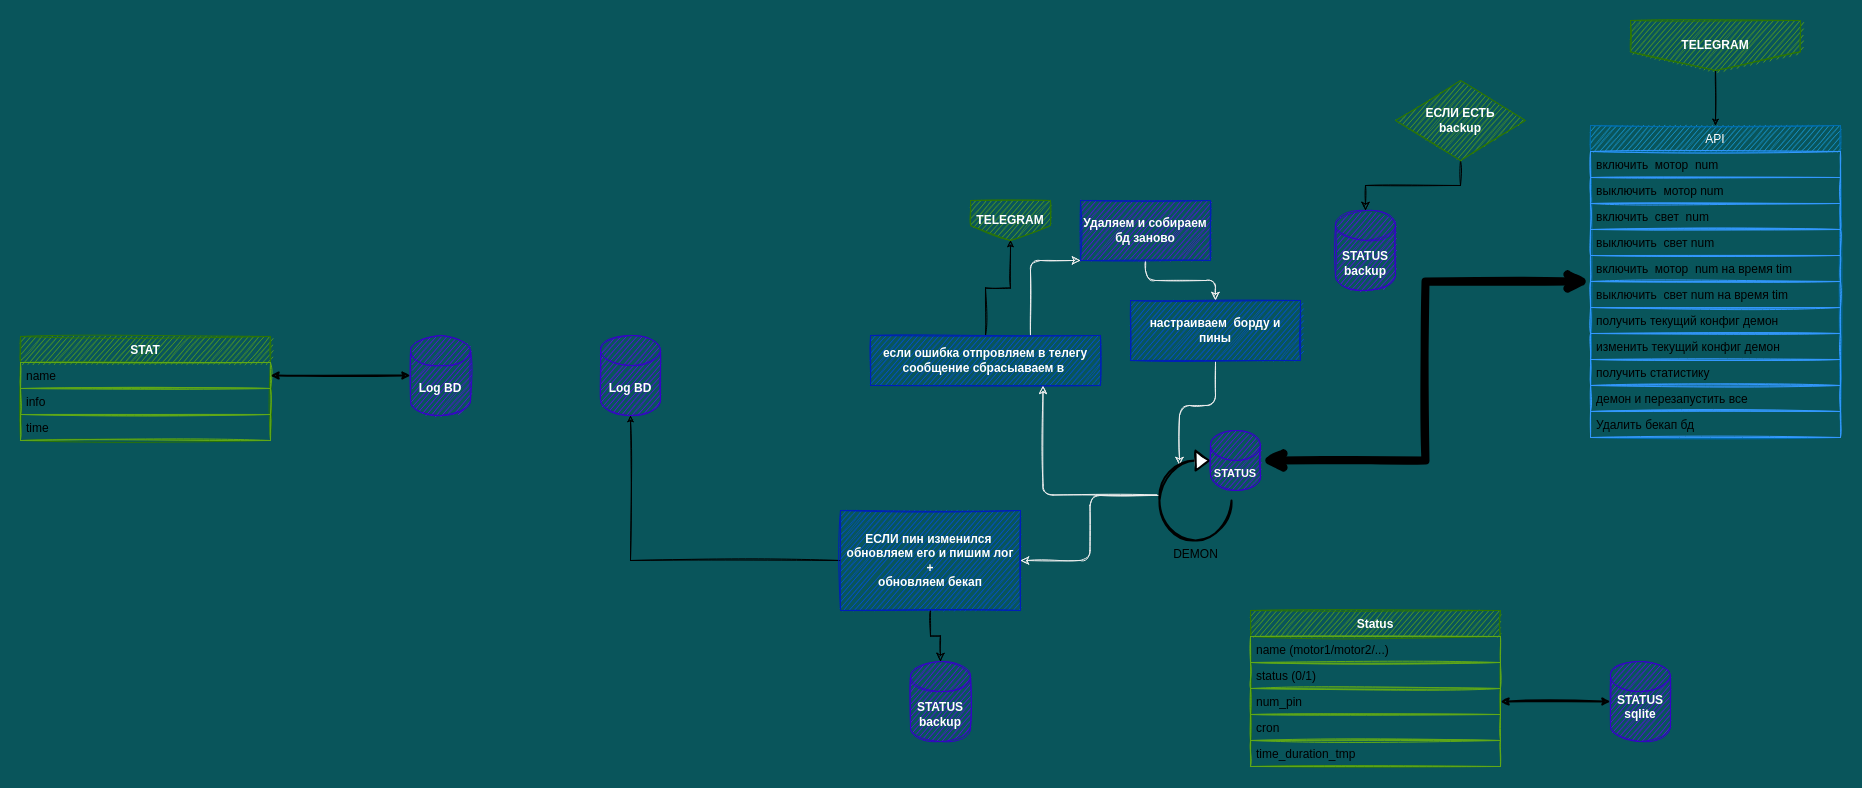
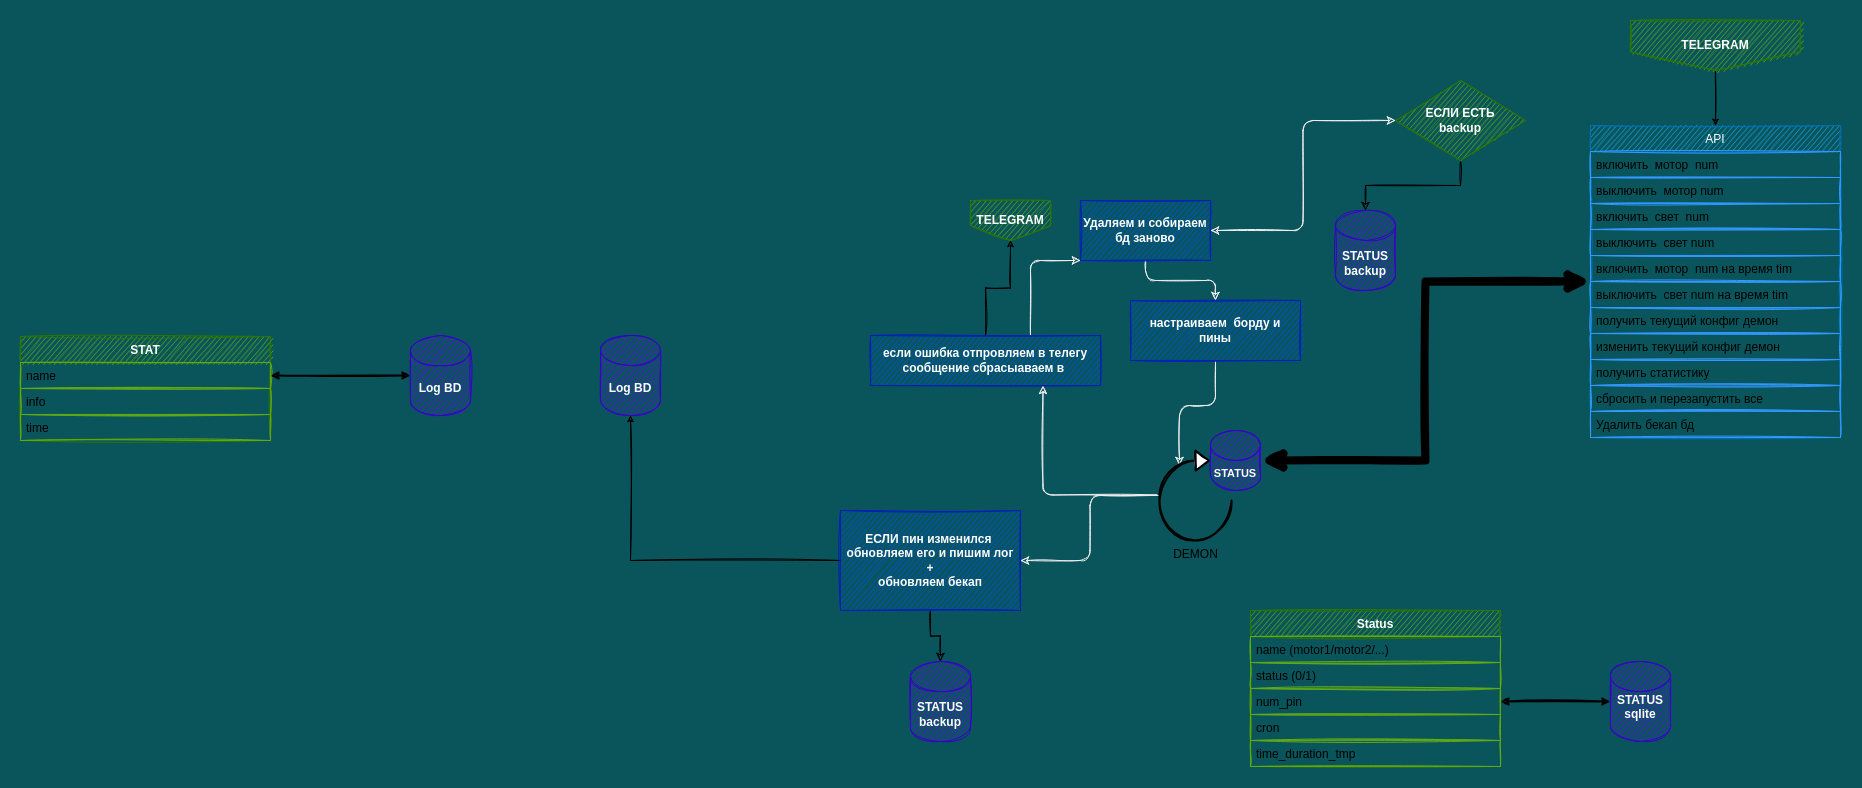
none -> (1303, 176)
(1146, 231) -> (1146, 231)
(1675, 399) -> (1685, 399)
